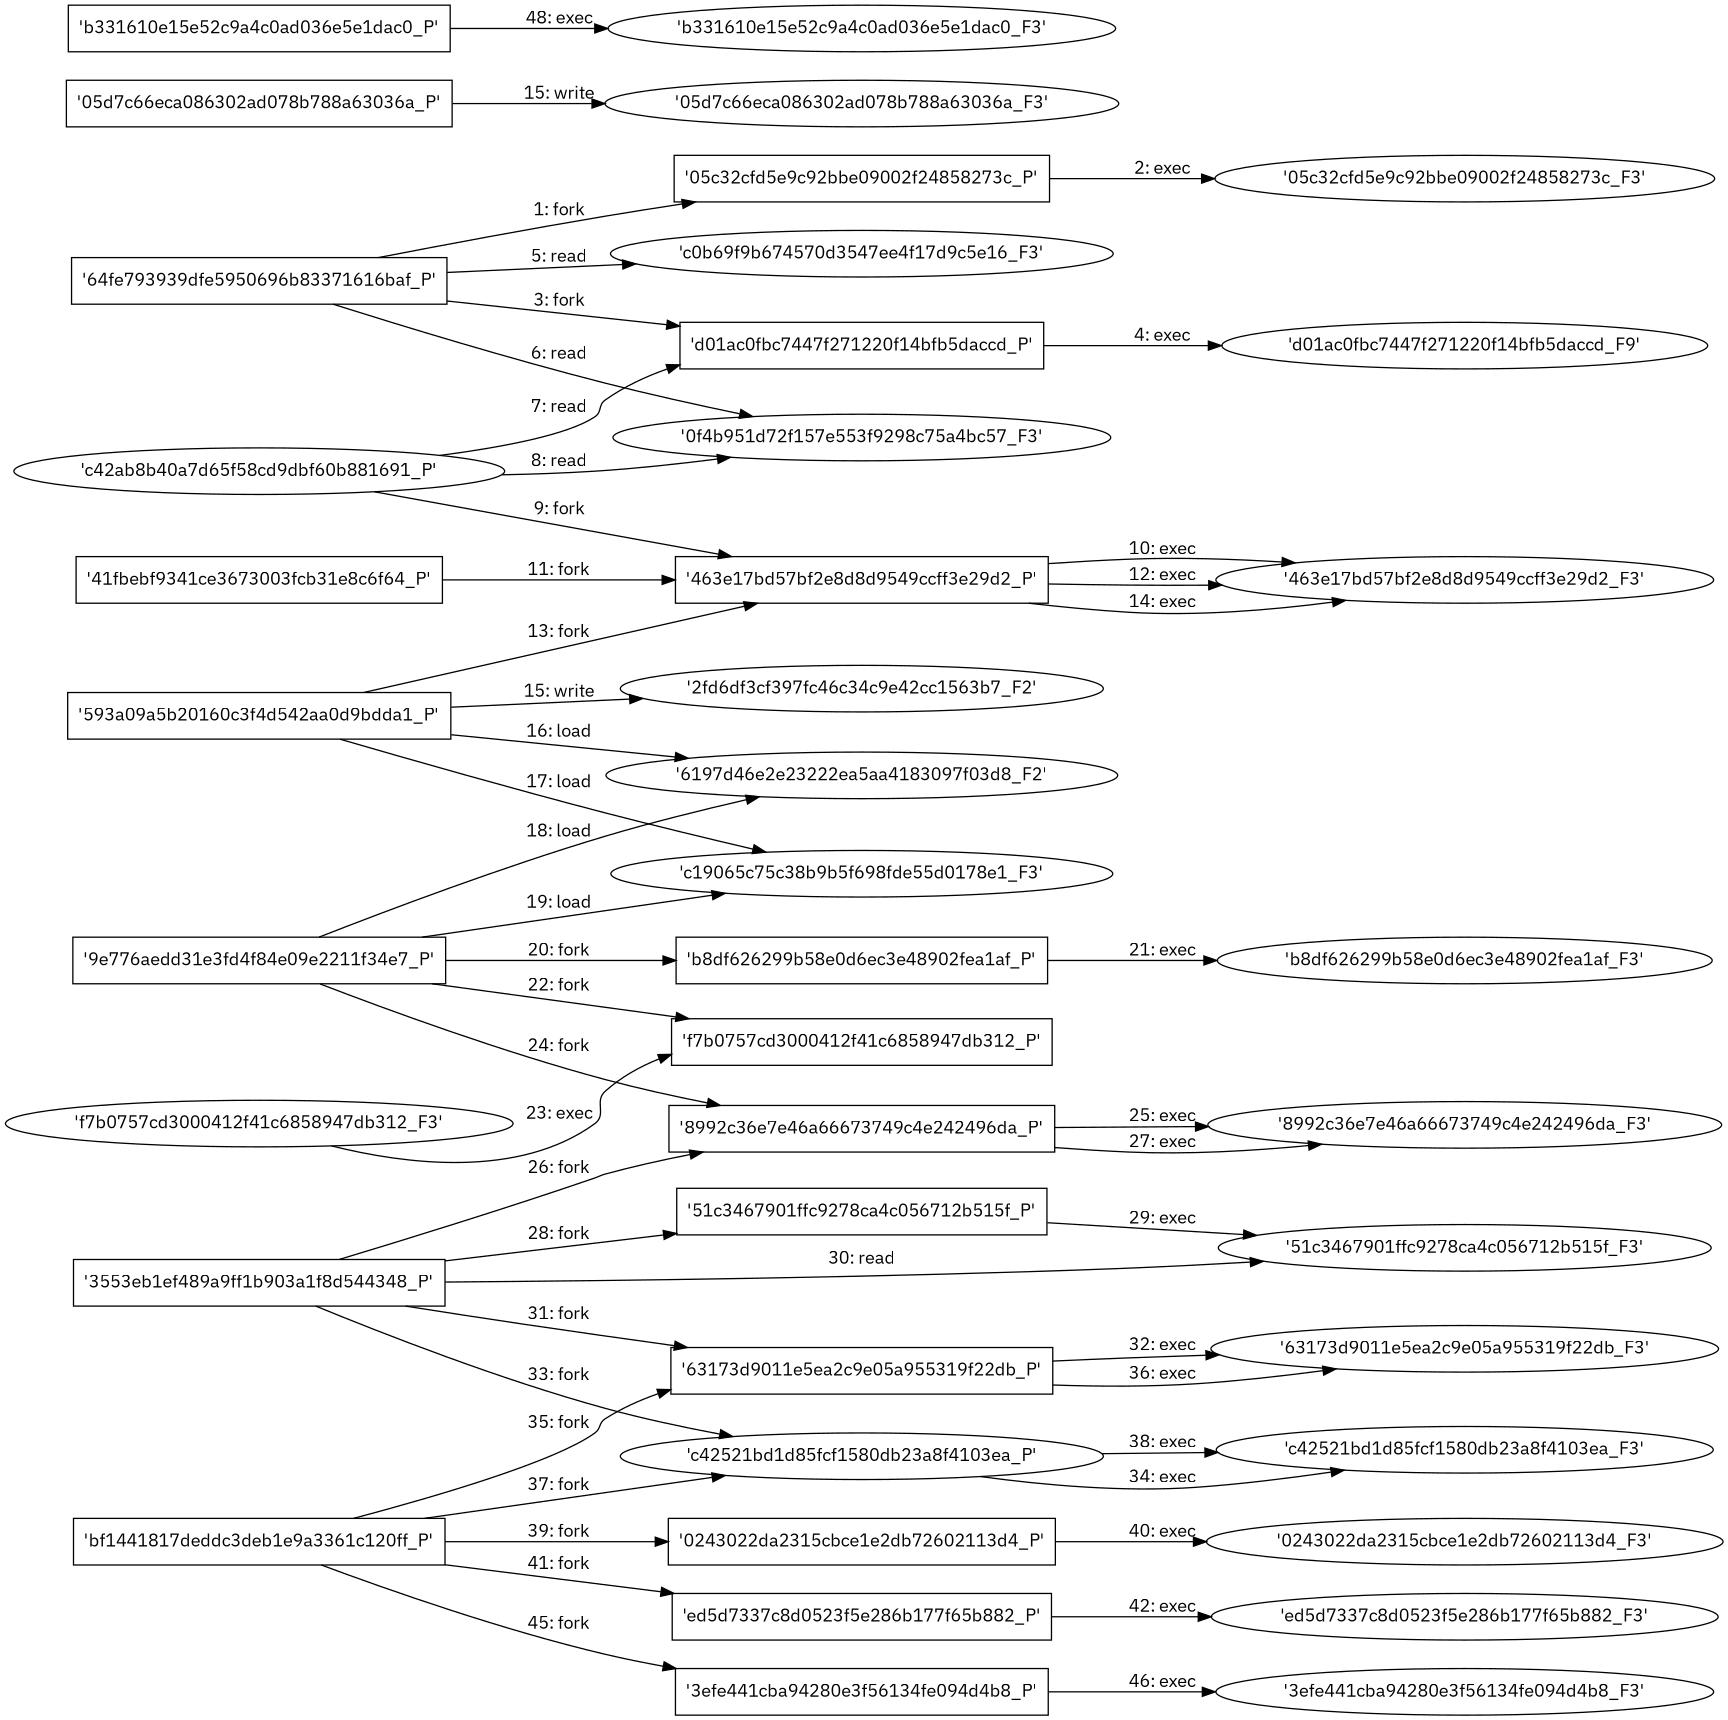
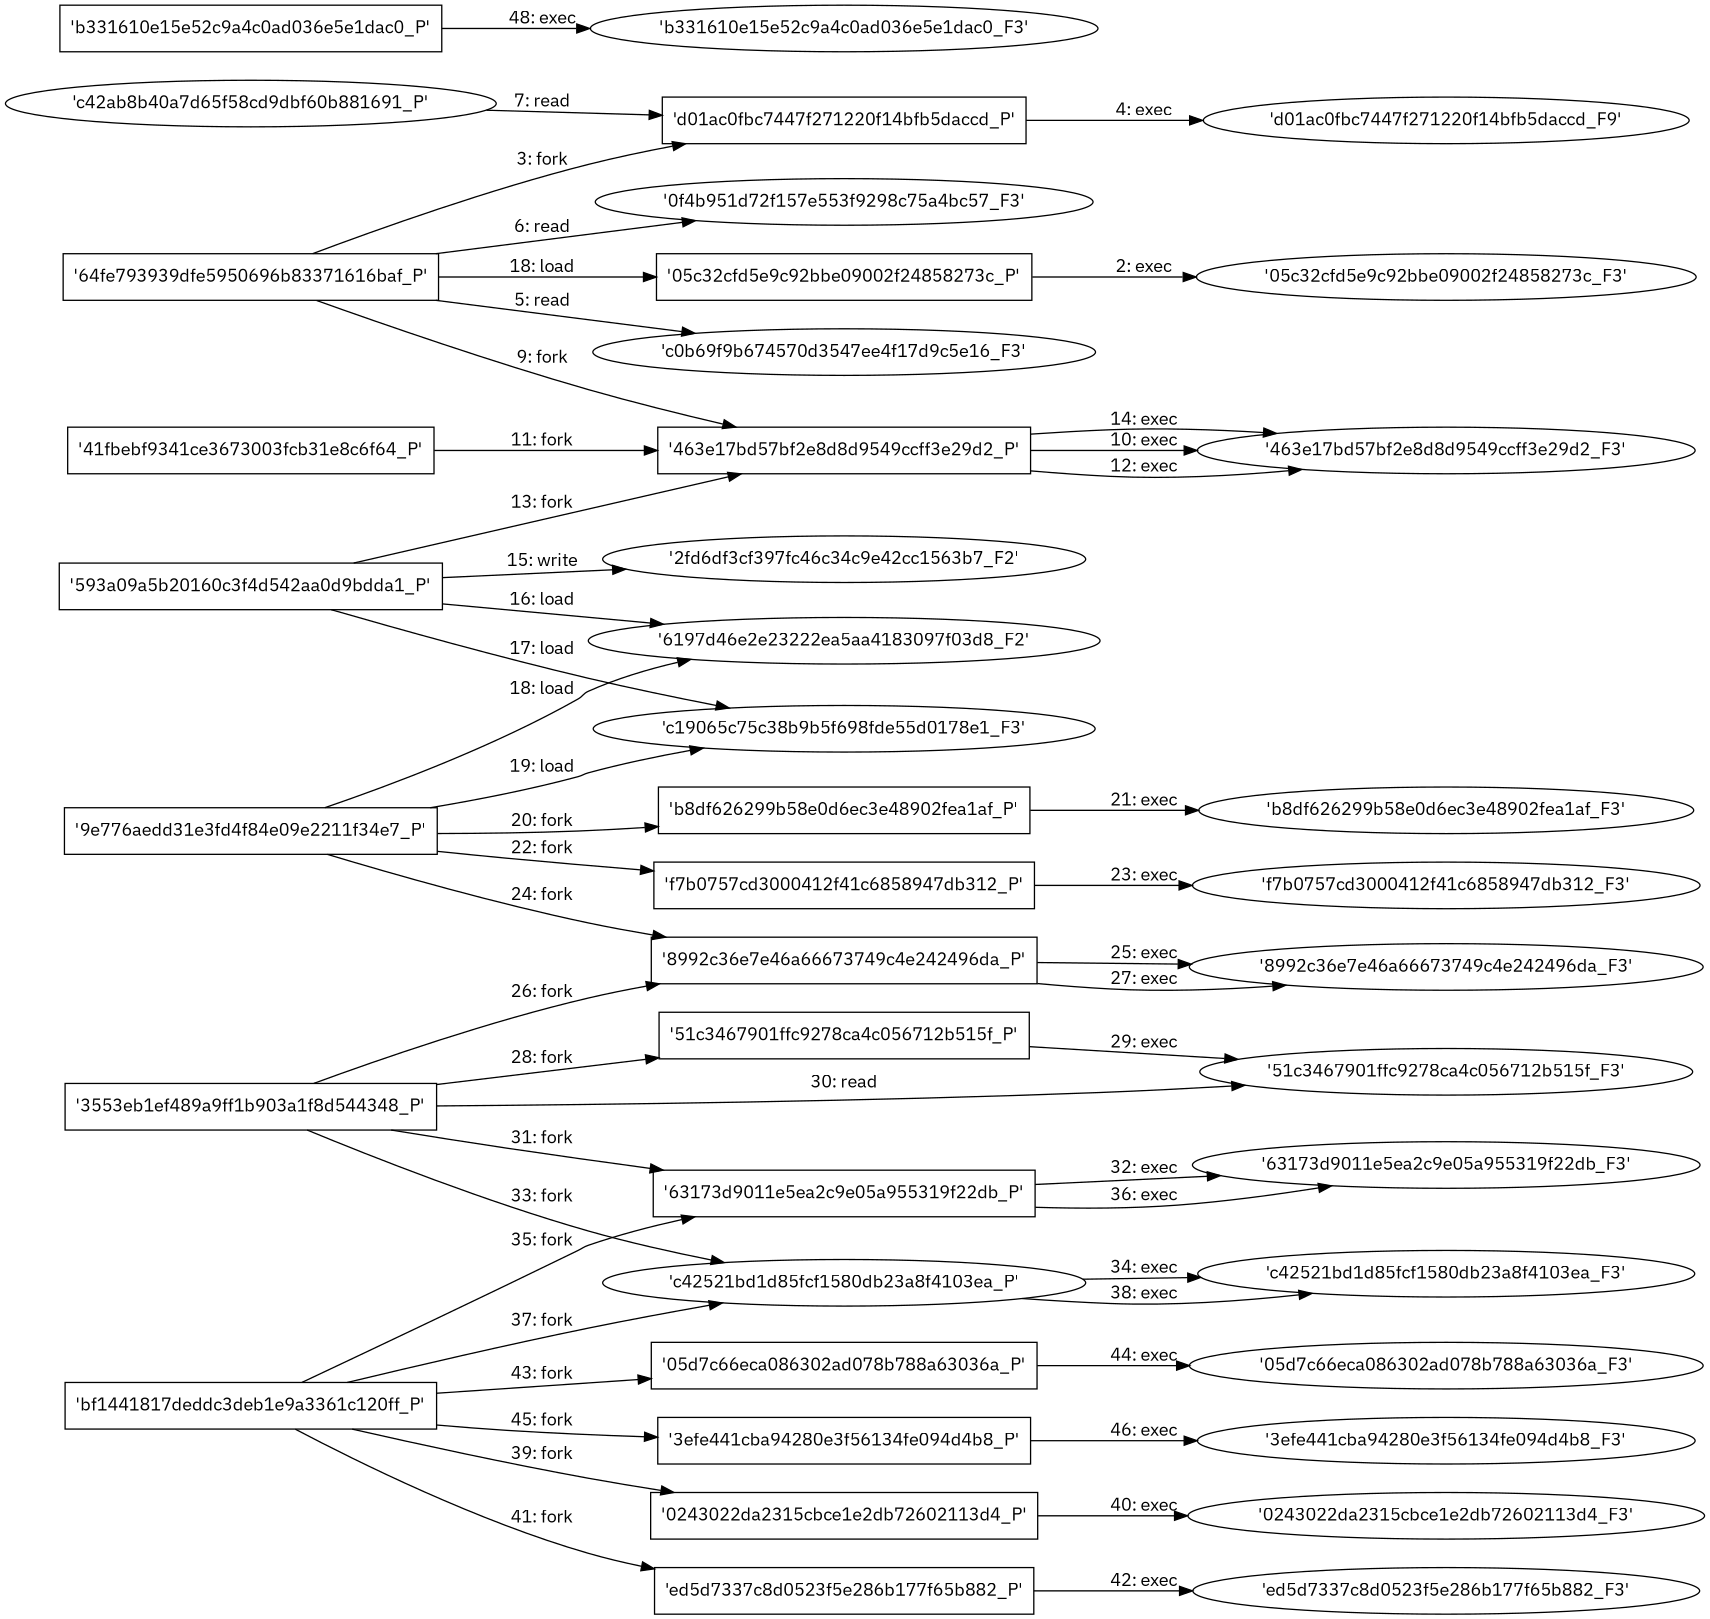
(559, 94) -> (1144, 1356)
(559, 210) -> (542, 267)
(610, 470) -> none
(546, 523) -> (518, 368)
(515, 1156) -> (1107, 885)
none -> (537, 1386)
